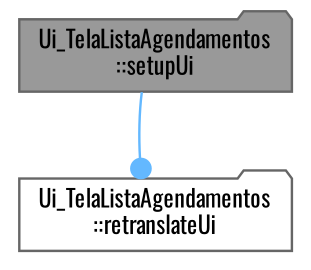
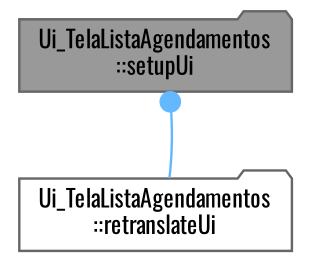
(139, 125) -> (172, 145)
